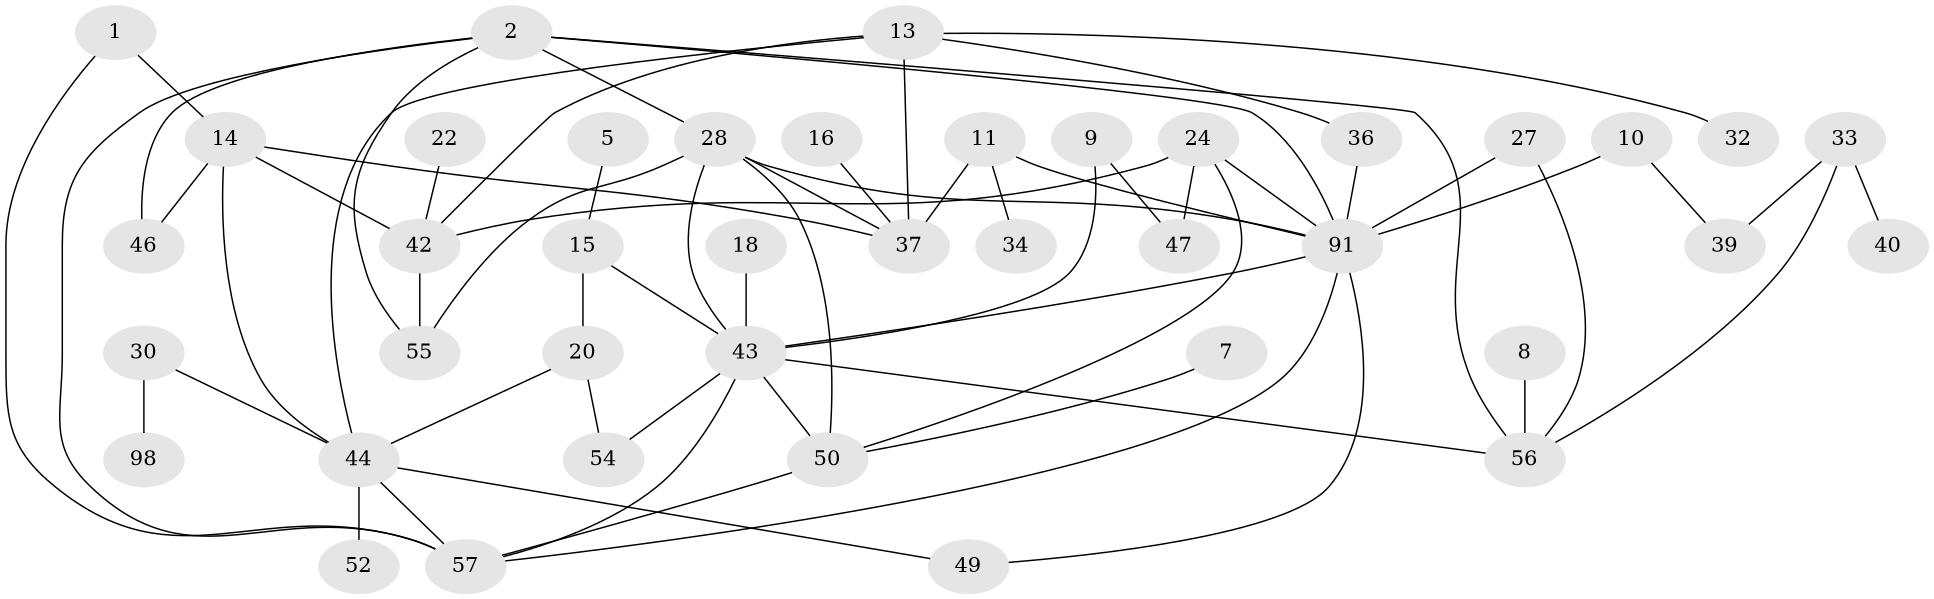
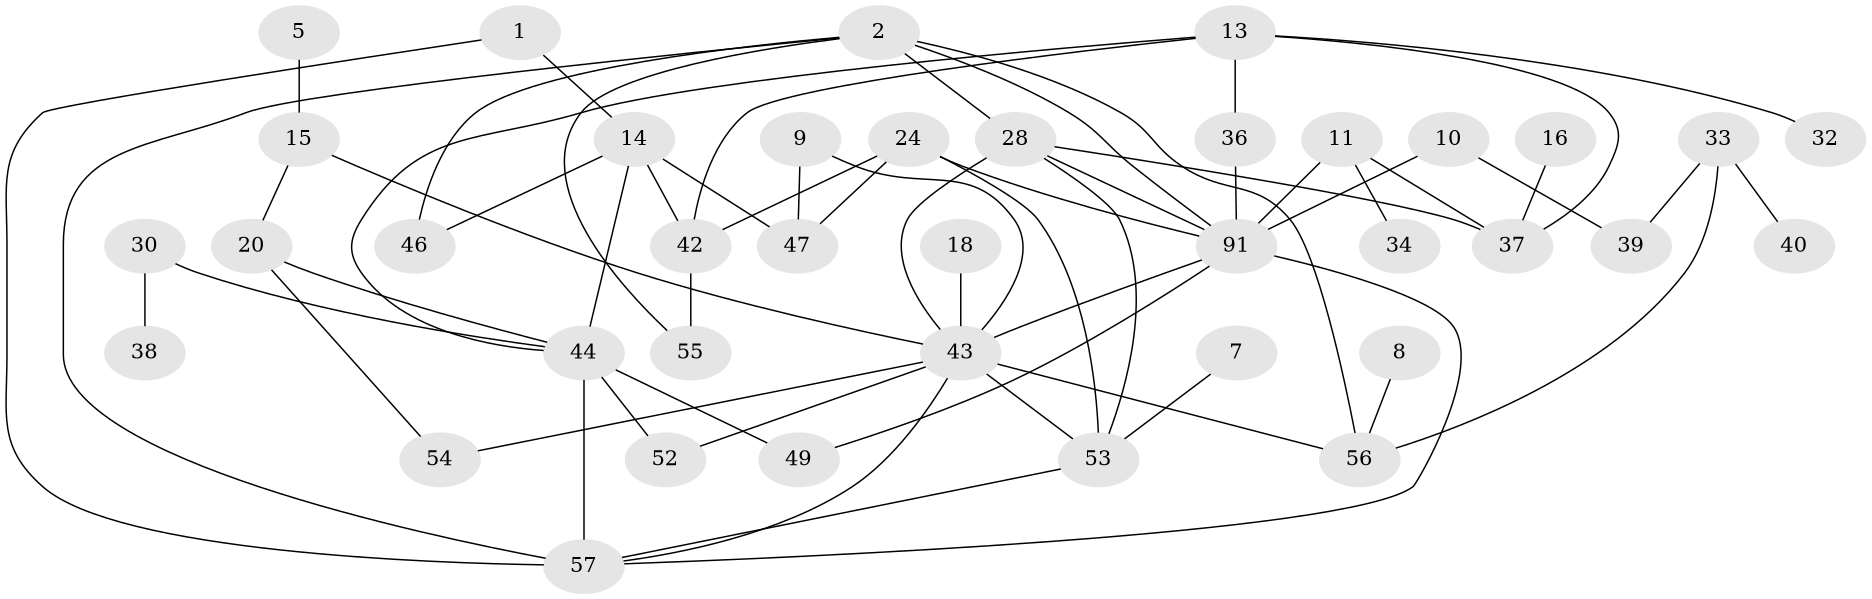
(445, 139) -> none
(1525, 139) -> none
(554, 186) -> (716, 193)
(552, 205) -> none
none -> (813, 407)
(144, 460) -> (145, 353)
(828, 460) -> (1099, 460)
